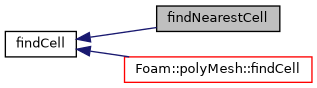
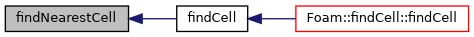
(123, 32) -> (160, 19)
(218, 70) -> (382, 19)
